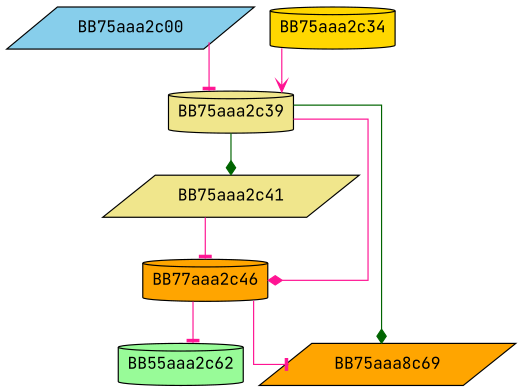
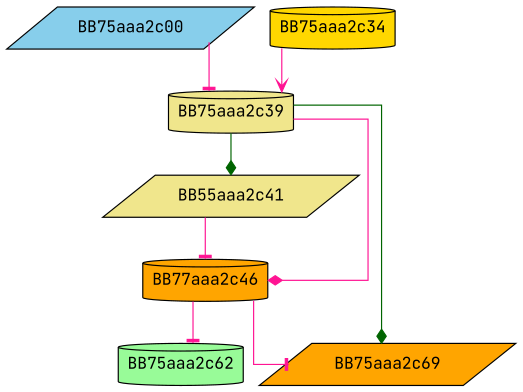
(231, 196) -> (231, 196)
(181, 364) -> (181, 364)
(388, 364) -> (388, 364)
